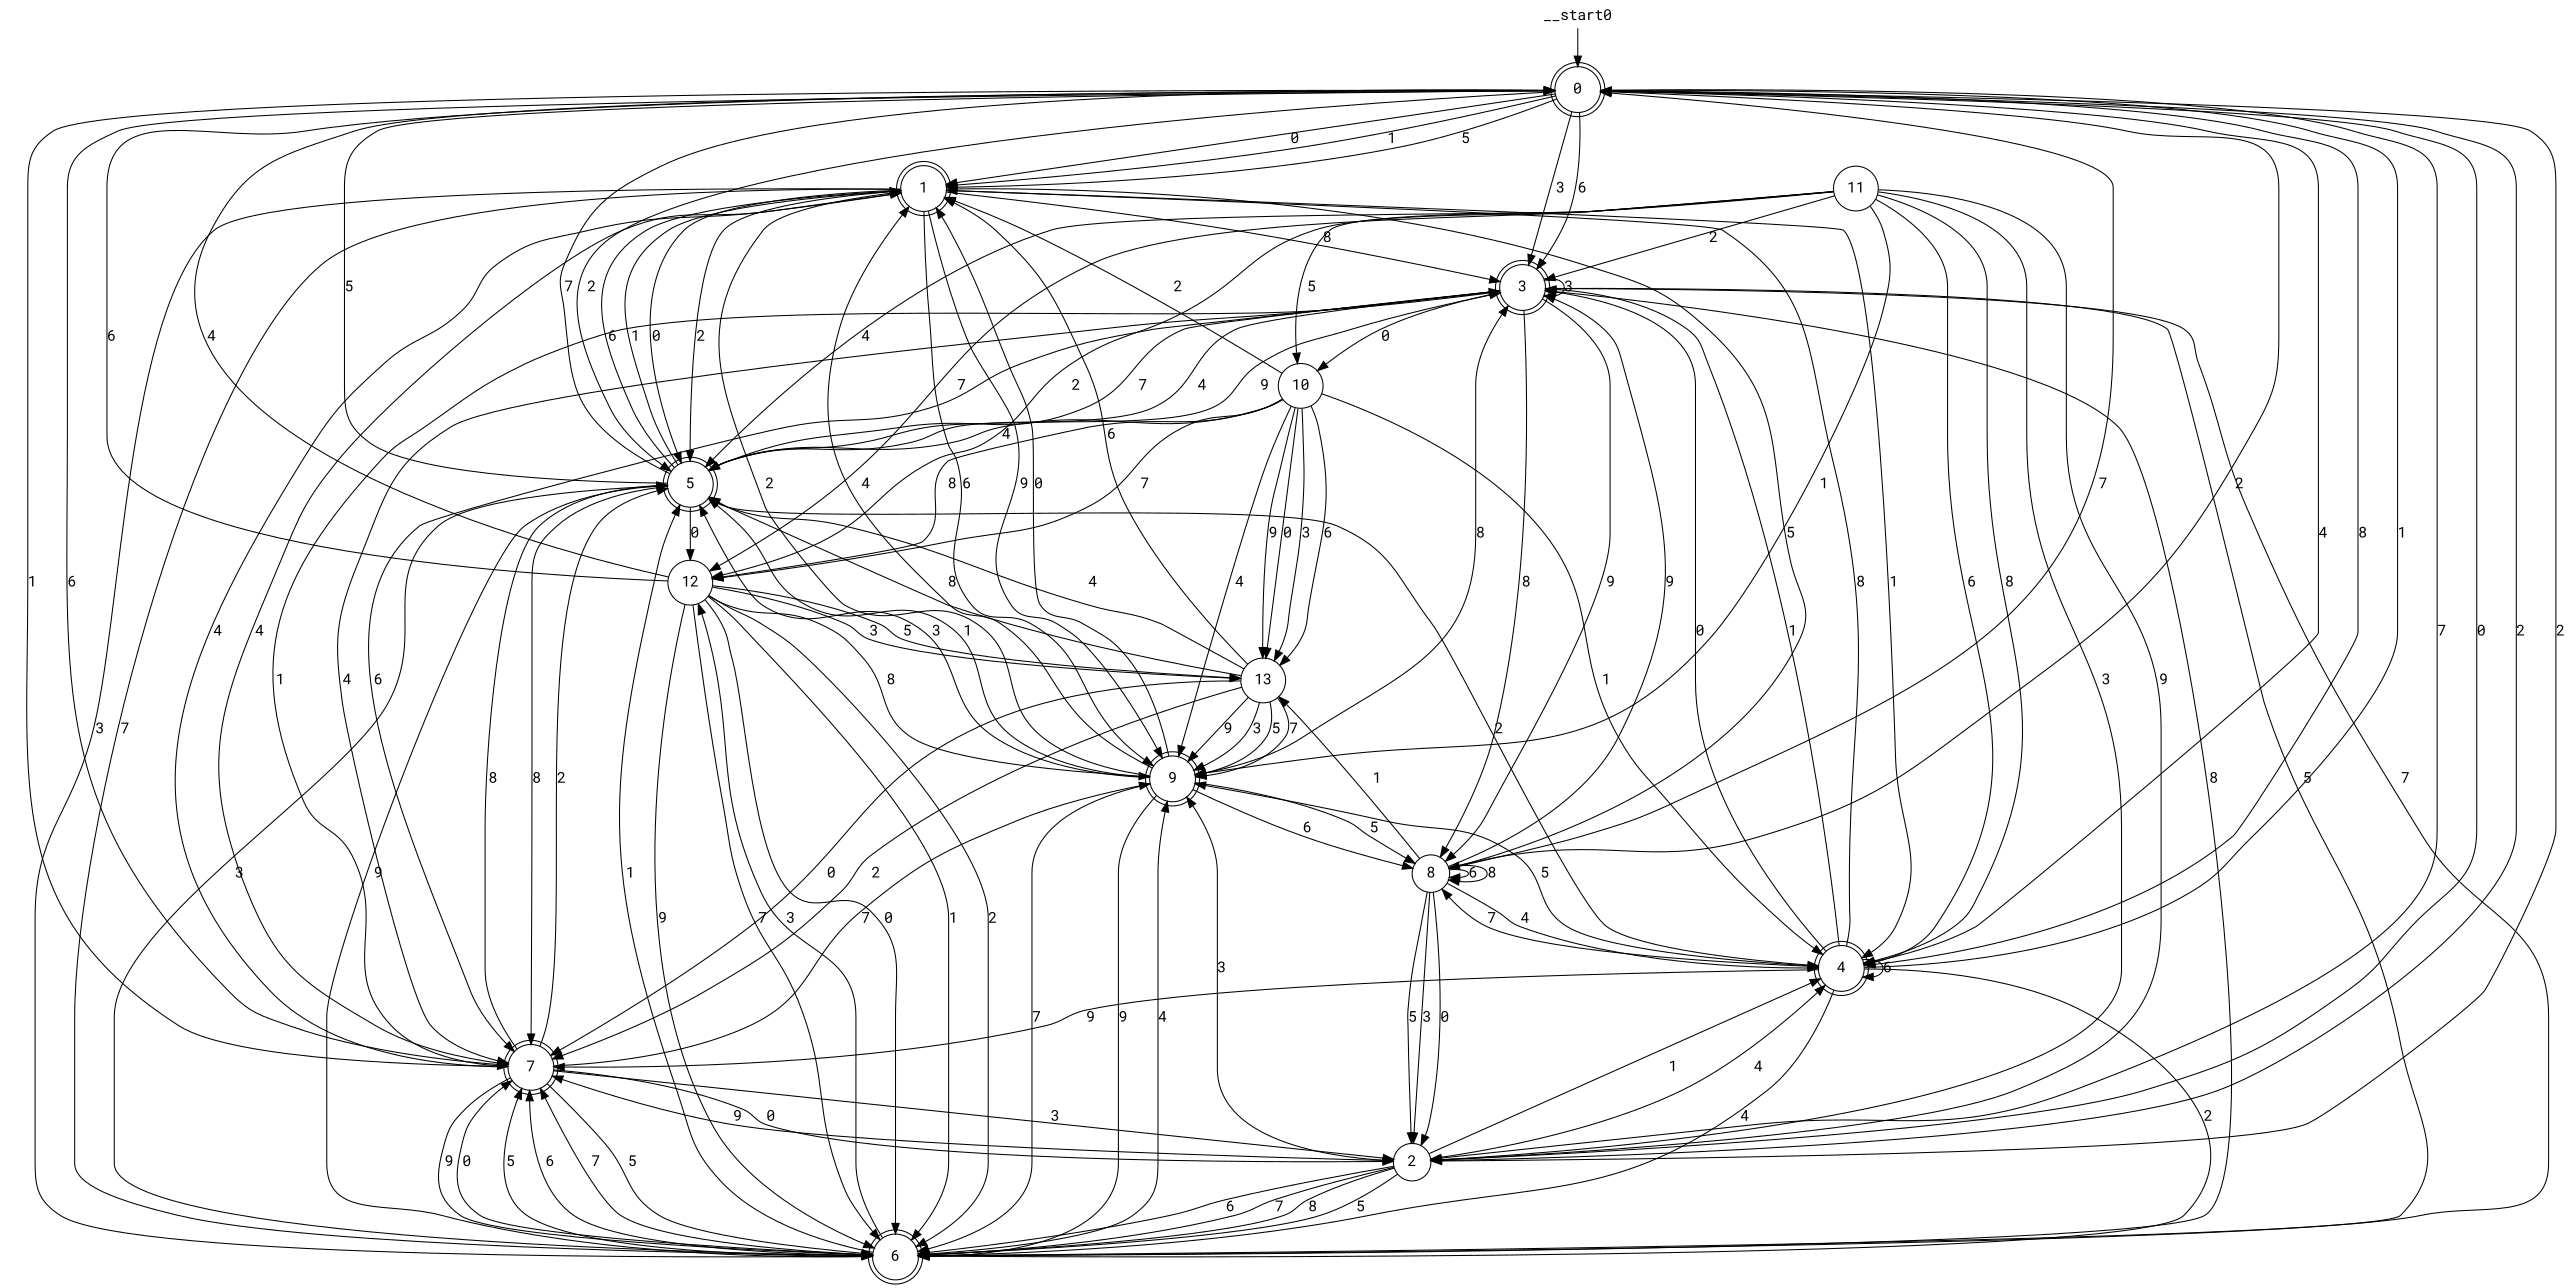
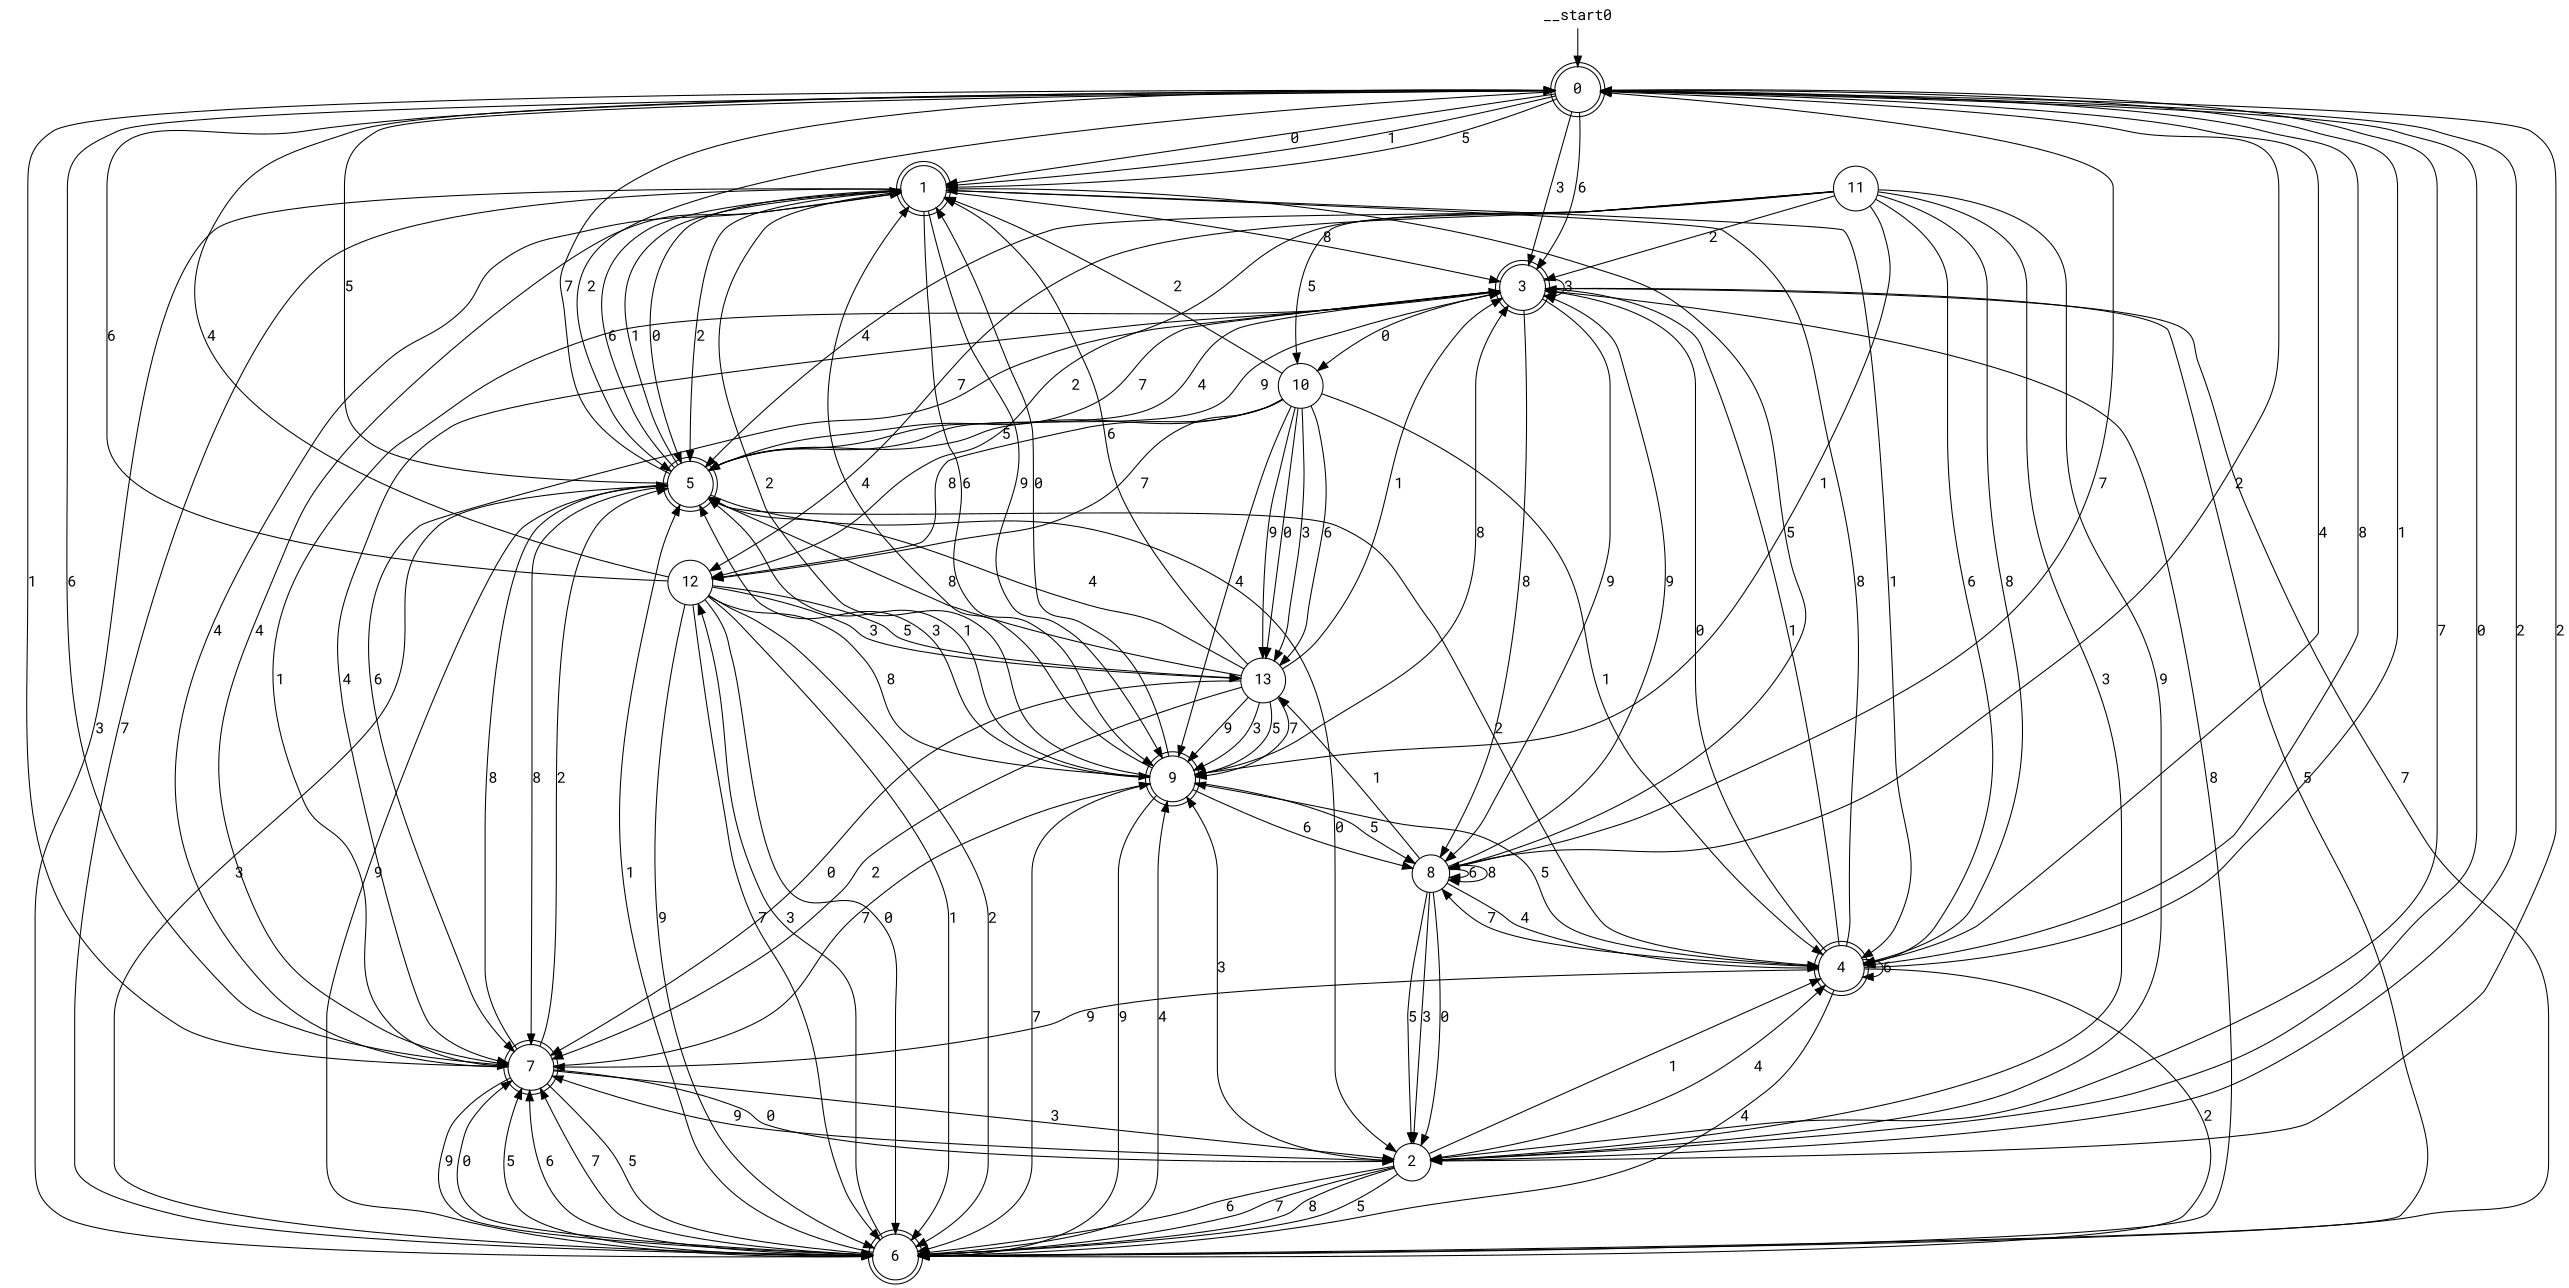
(1006, 435) -> (1006, 435)
none -> (1388, 486)
(690, 529) -> (1239, 592)
